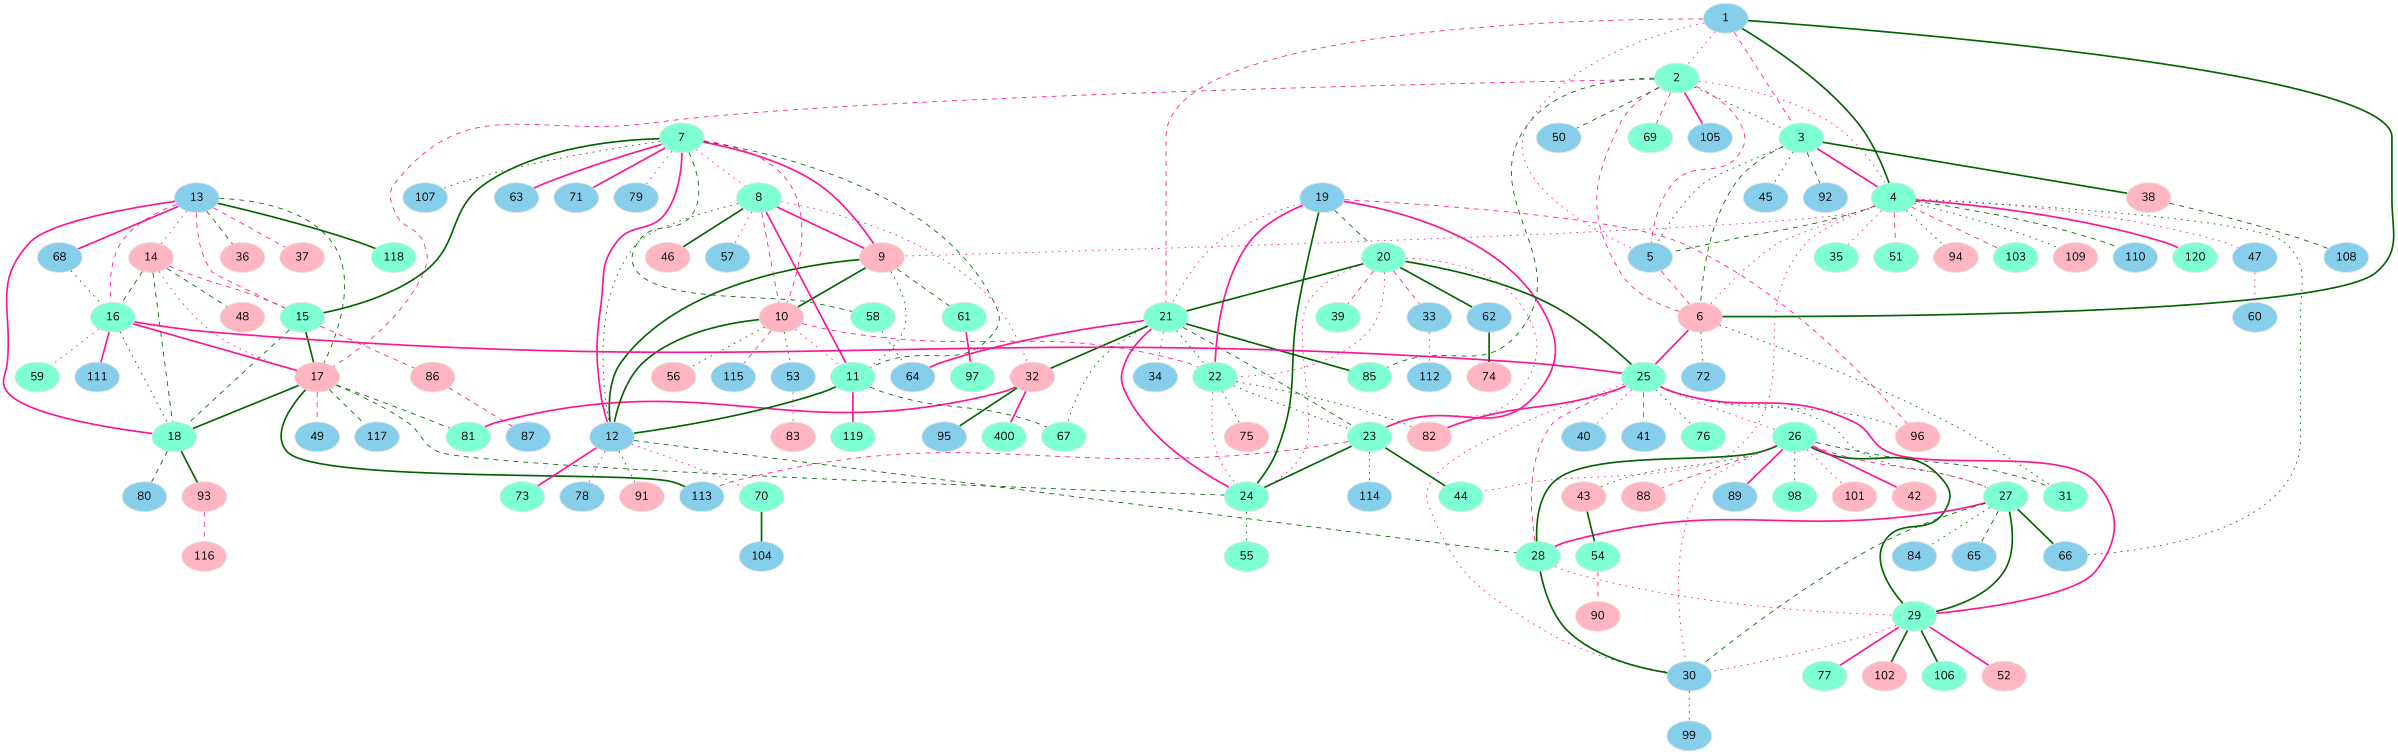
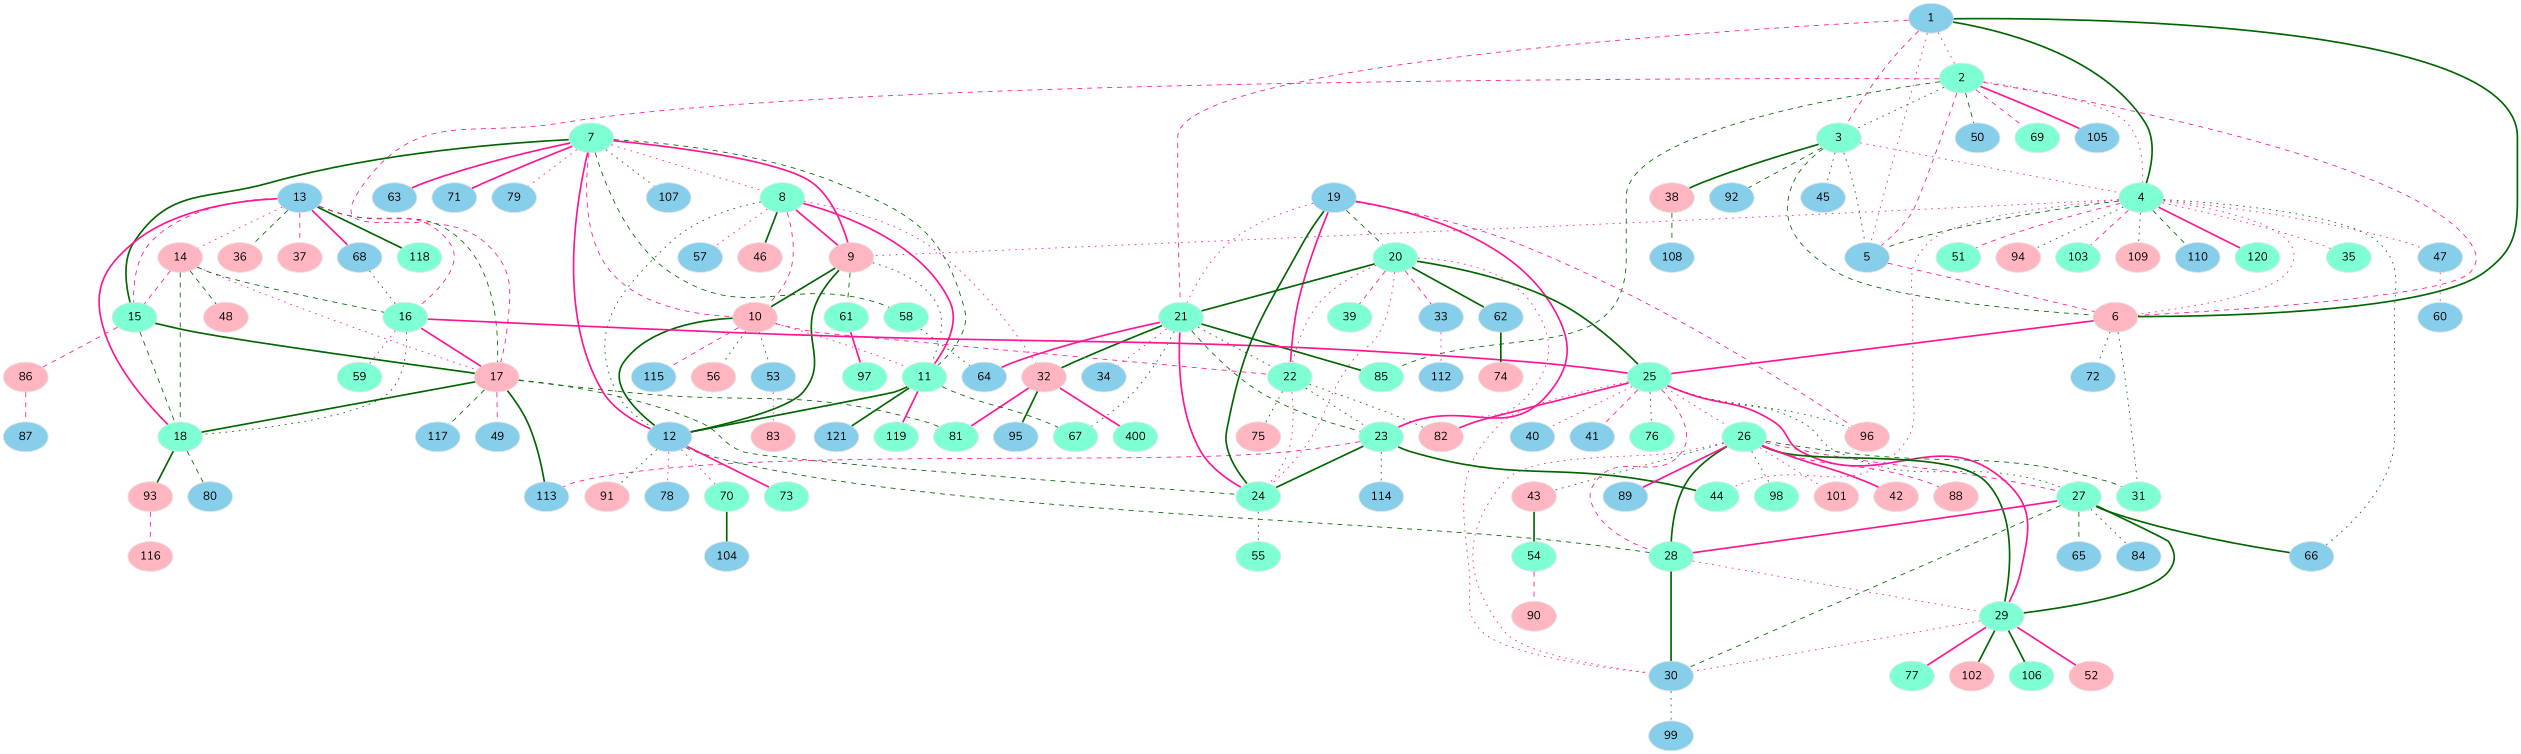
(1847, 168) -> (1990, 168)
(97, 377) -> none
none -> (836, 437)
